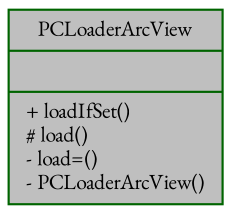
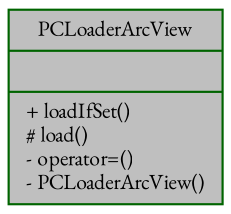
(63, 159) -> (80, 159)
